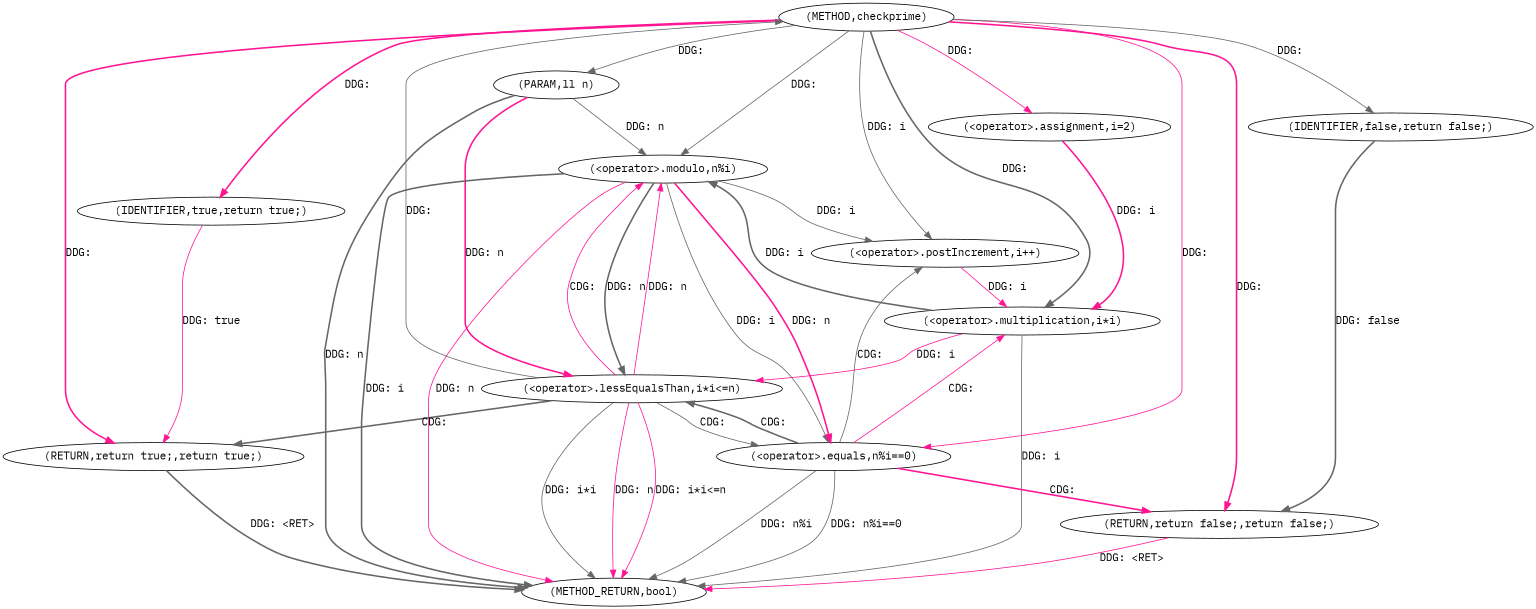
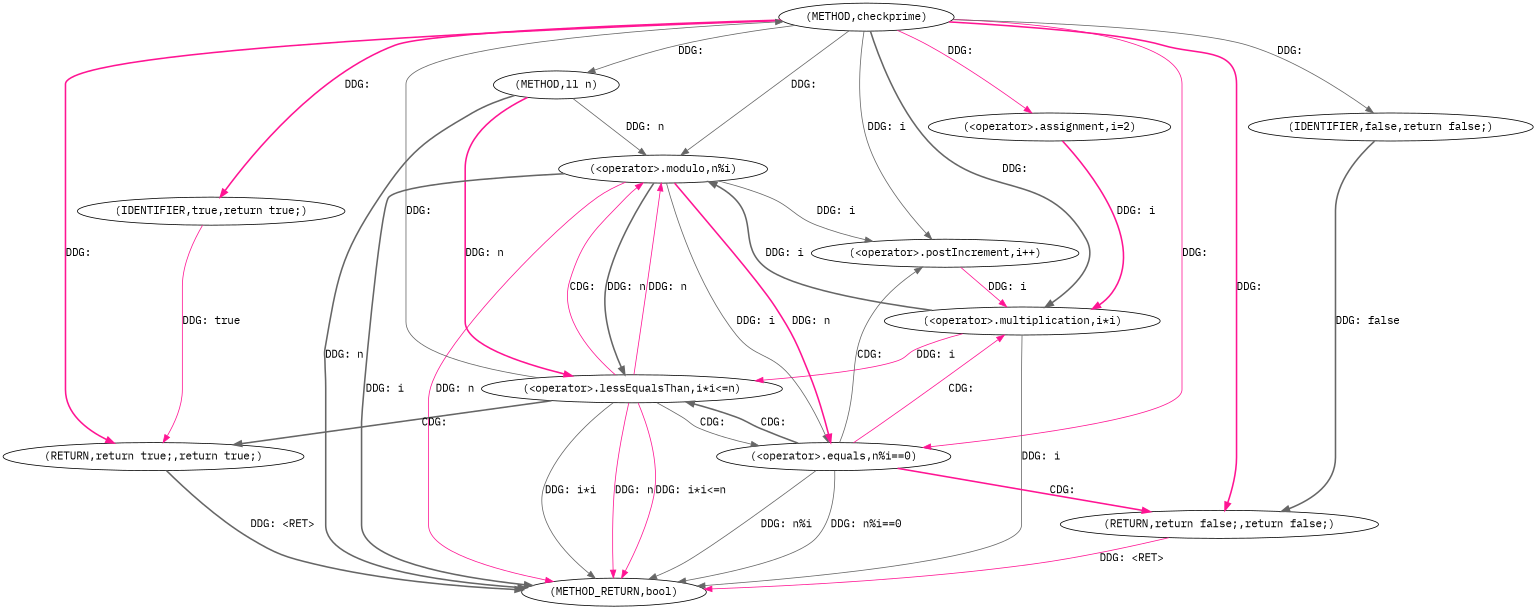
(556, 85) -> (556, 85)
